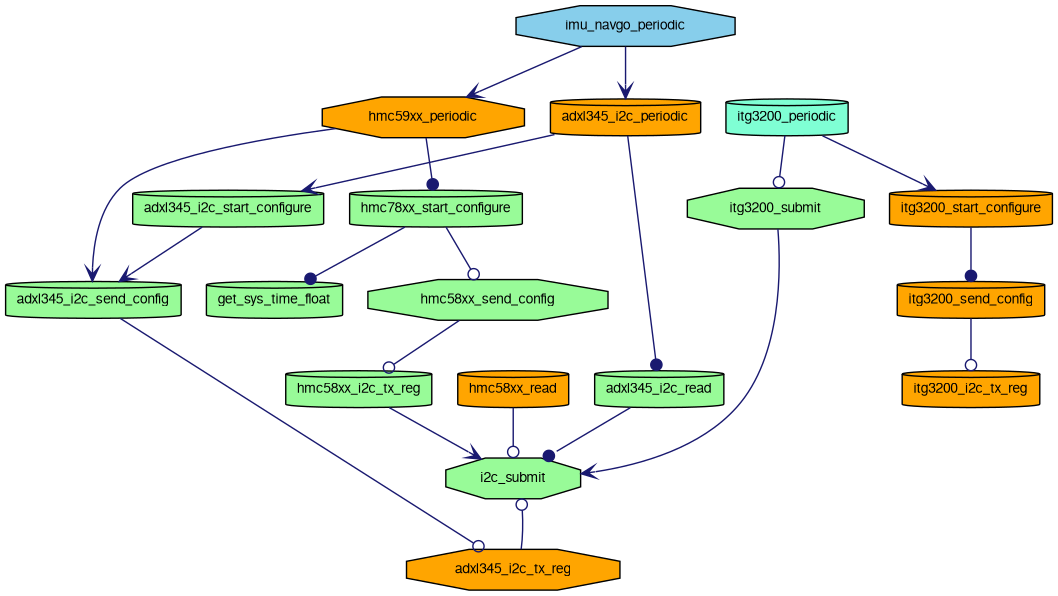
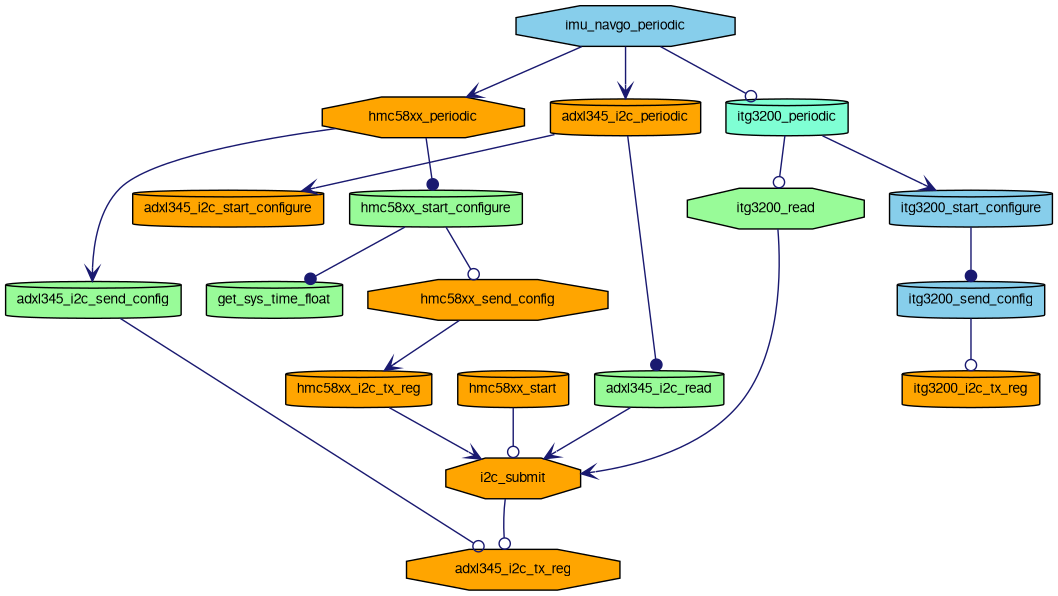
none -> (703, 70)
(423, 117) -> (423, 117)
(228, 209) -> (228, 209)
(436, 209) -> (436, 209)
(776, 209) -> (776, 209)
(971, 209) -> (971, 209)
(167, 250) -> none
(488, 300) -> (488, 300)
(971, 300) -> (971, 300)
(427, 342) -> (427, 342)
(359, 389) -> (359, 389)
(513, 389) -> (513, 389)
(594, 429) -> (594, 429)
(513, 478) -> (513, 478)
(523, 530) -> (504, 518)
